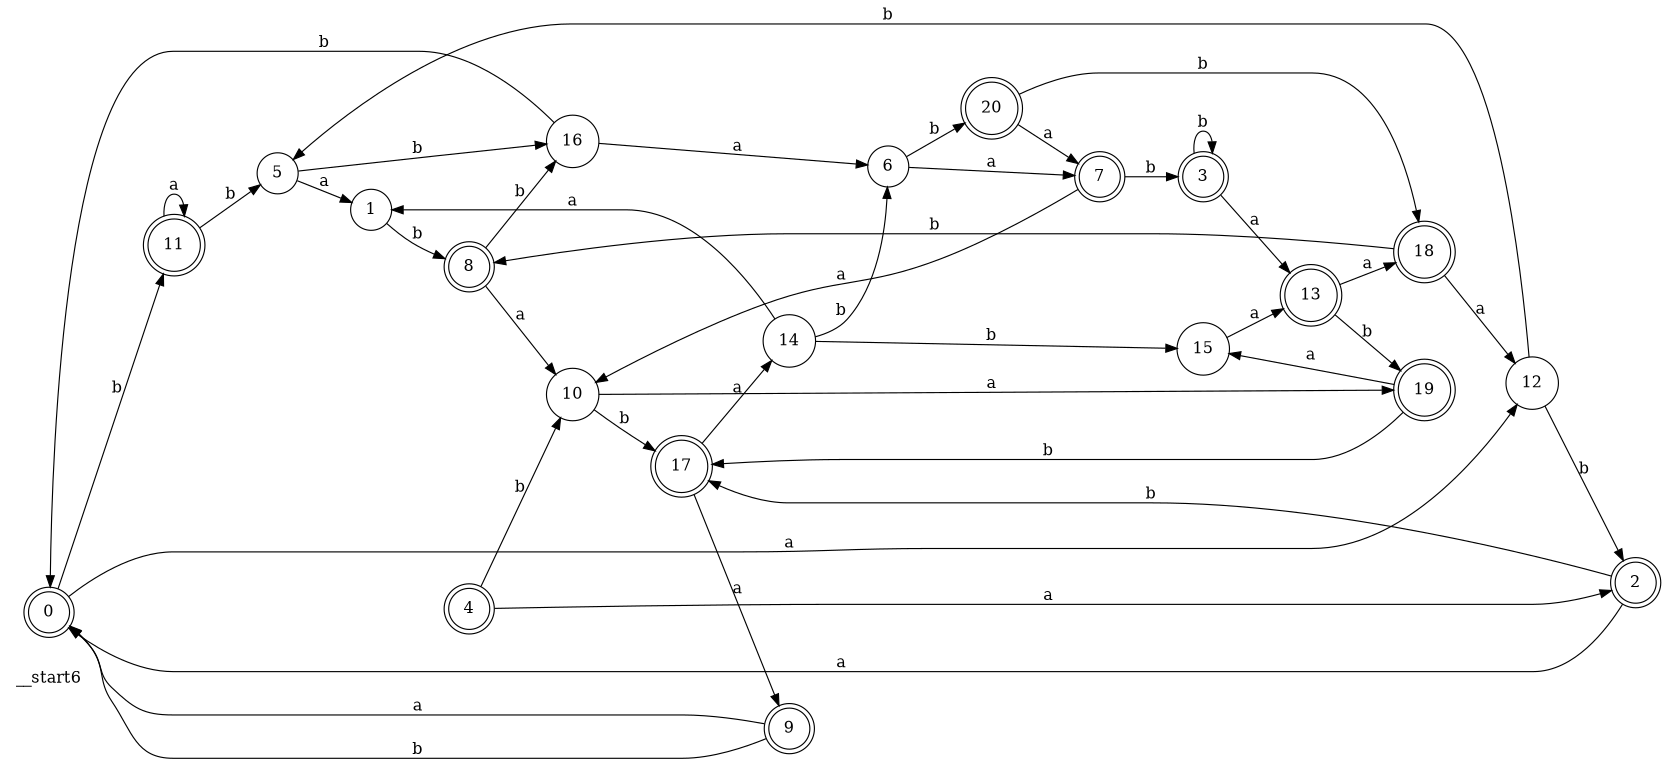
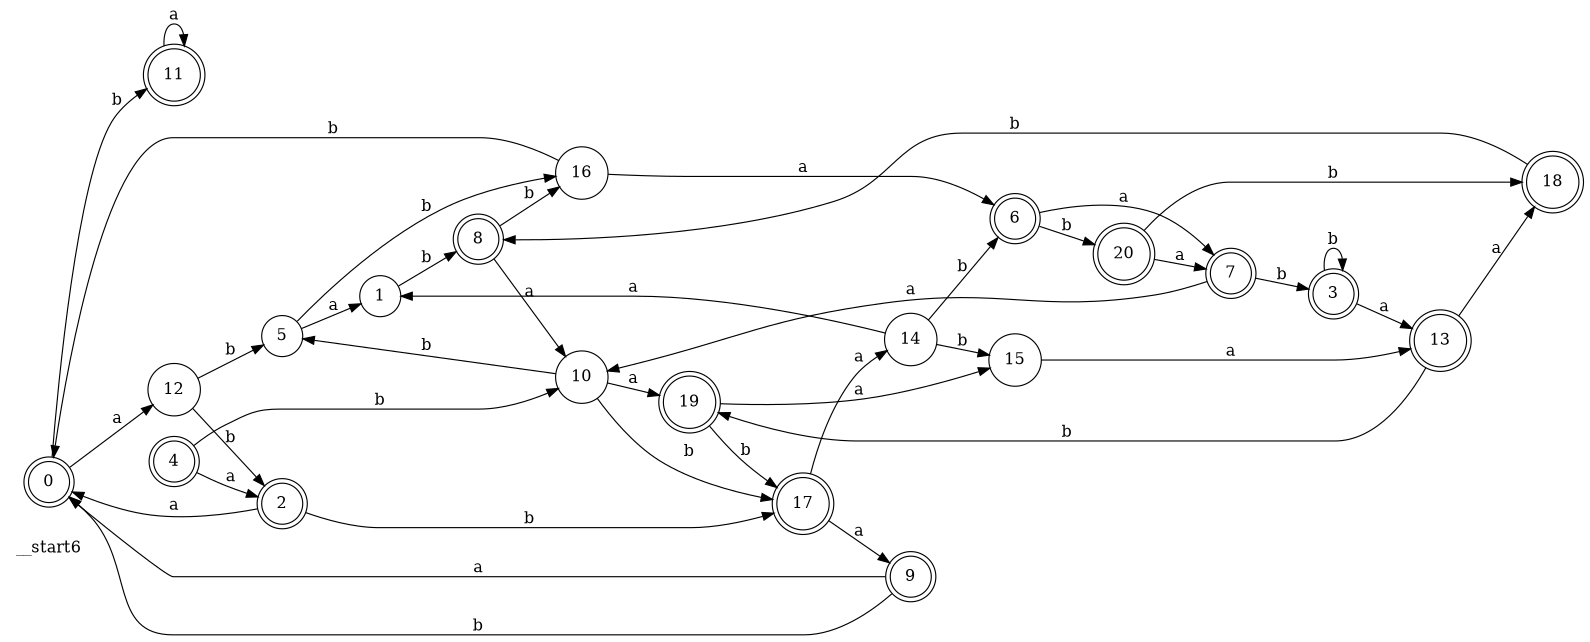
(888, 166) -> (1015, 219)
(225, 210) -> (435, 357)
(1476, 315) -> none
